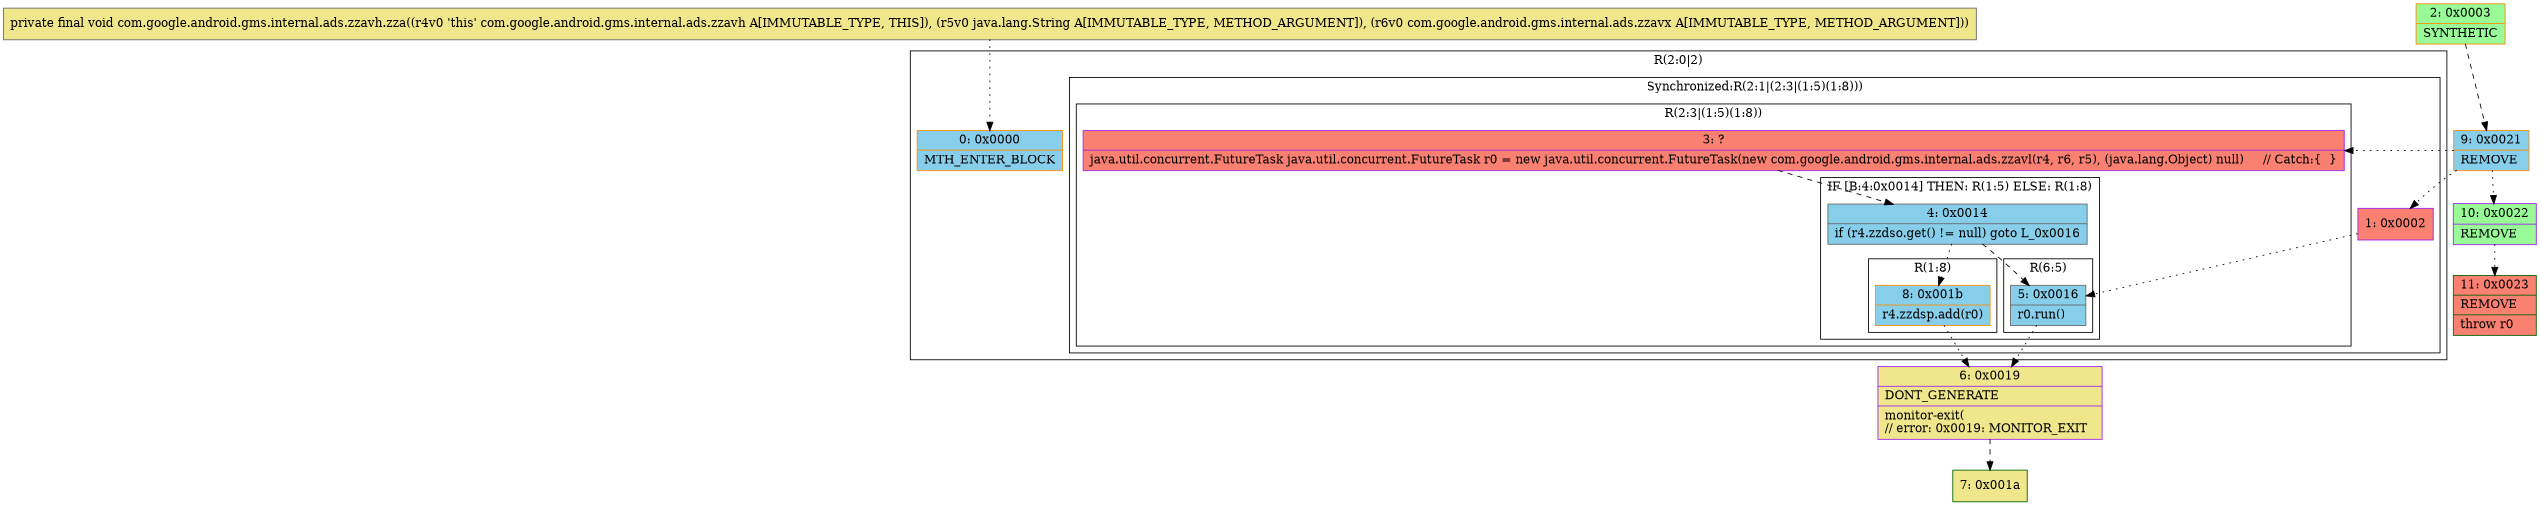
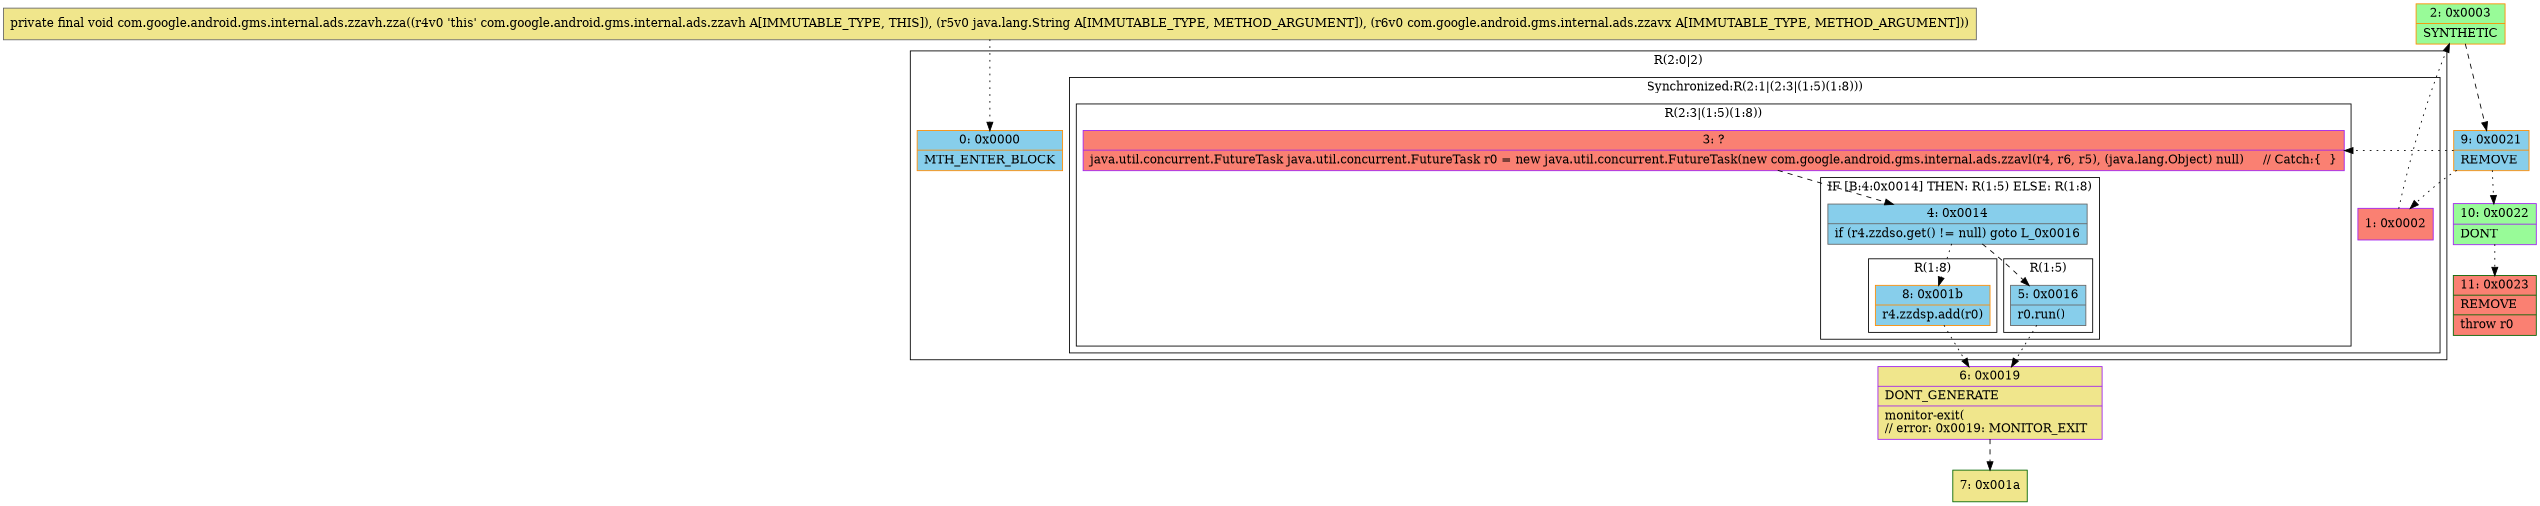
(2489, 234) -> (2479, 234)
(2226, 264) -> (2419, 129)
(2048, 269) -> (2048, 269)
